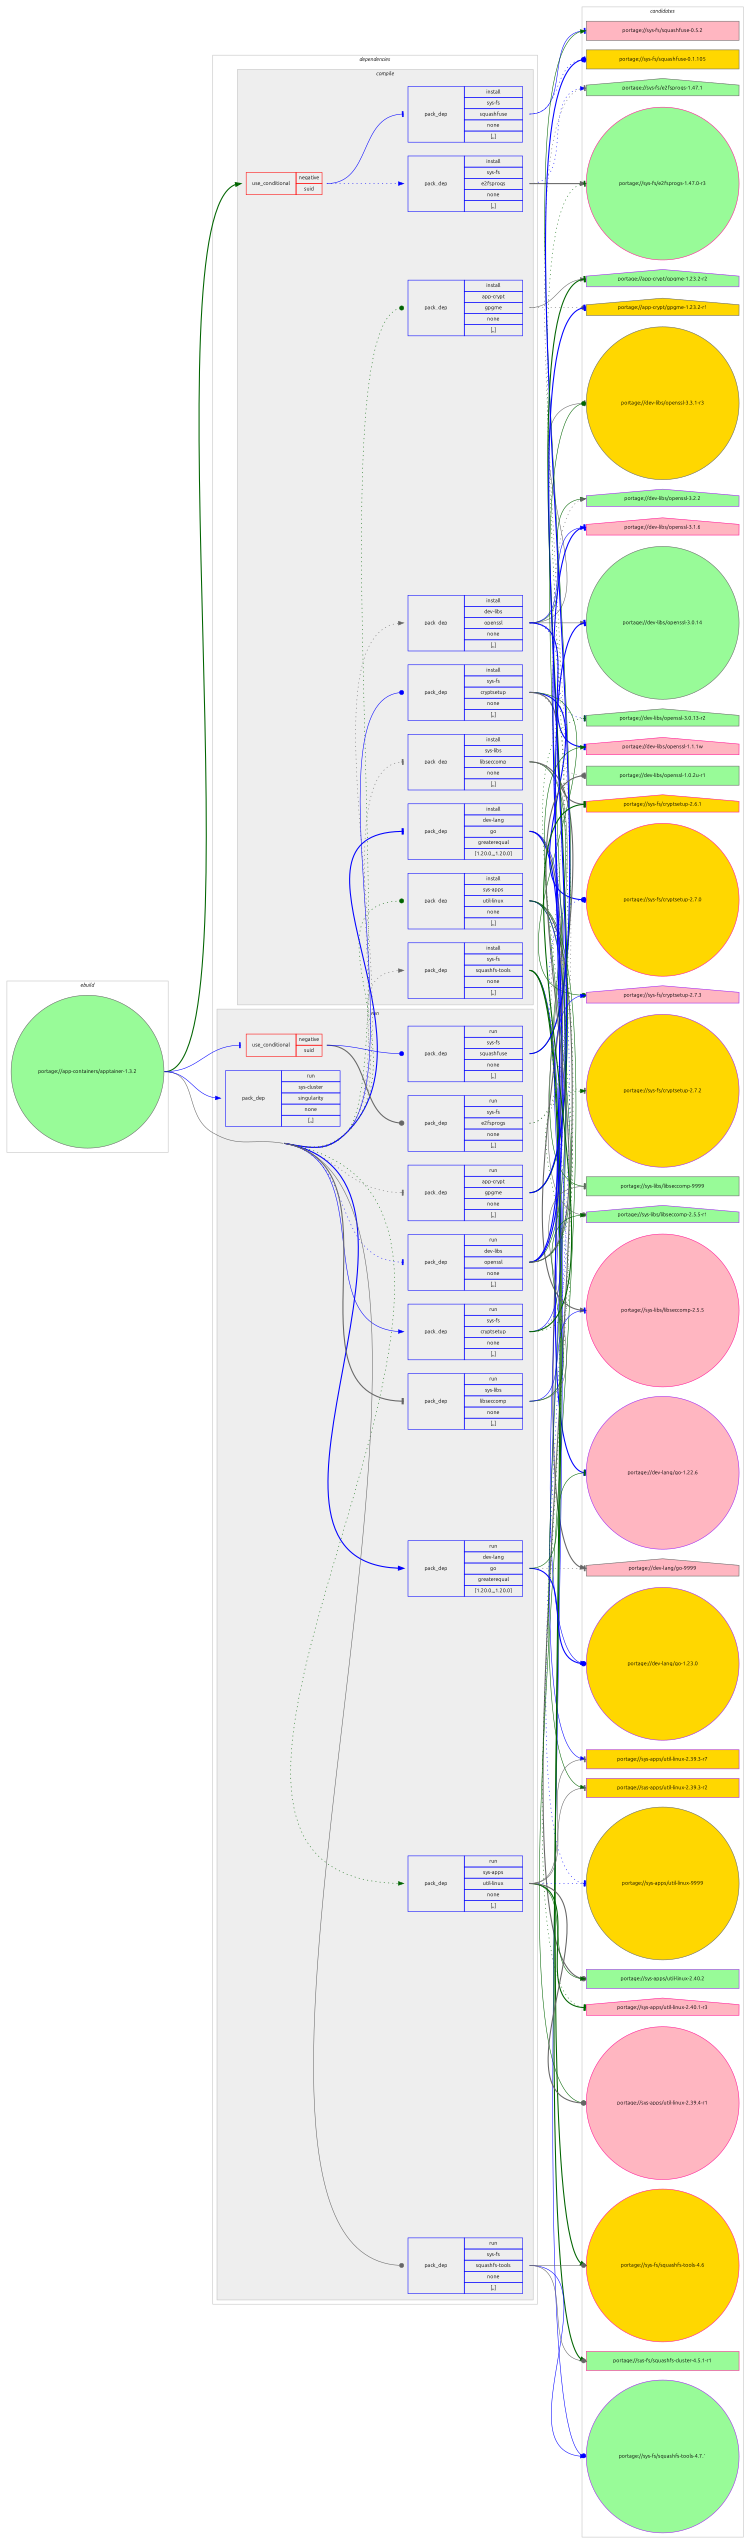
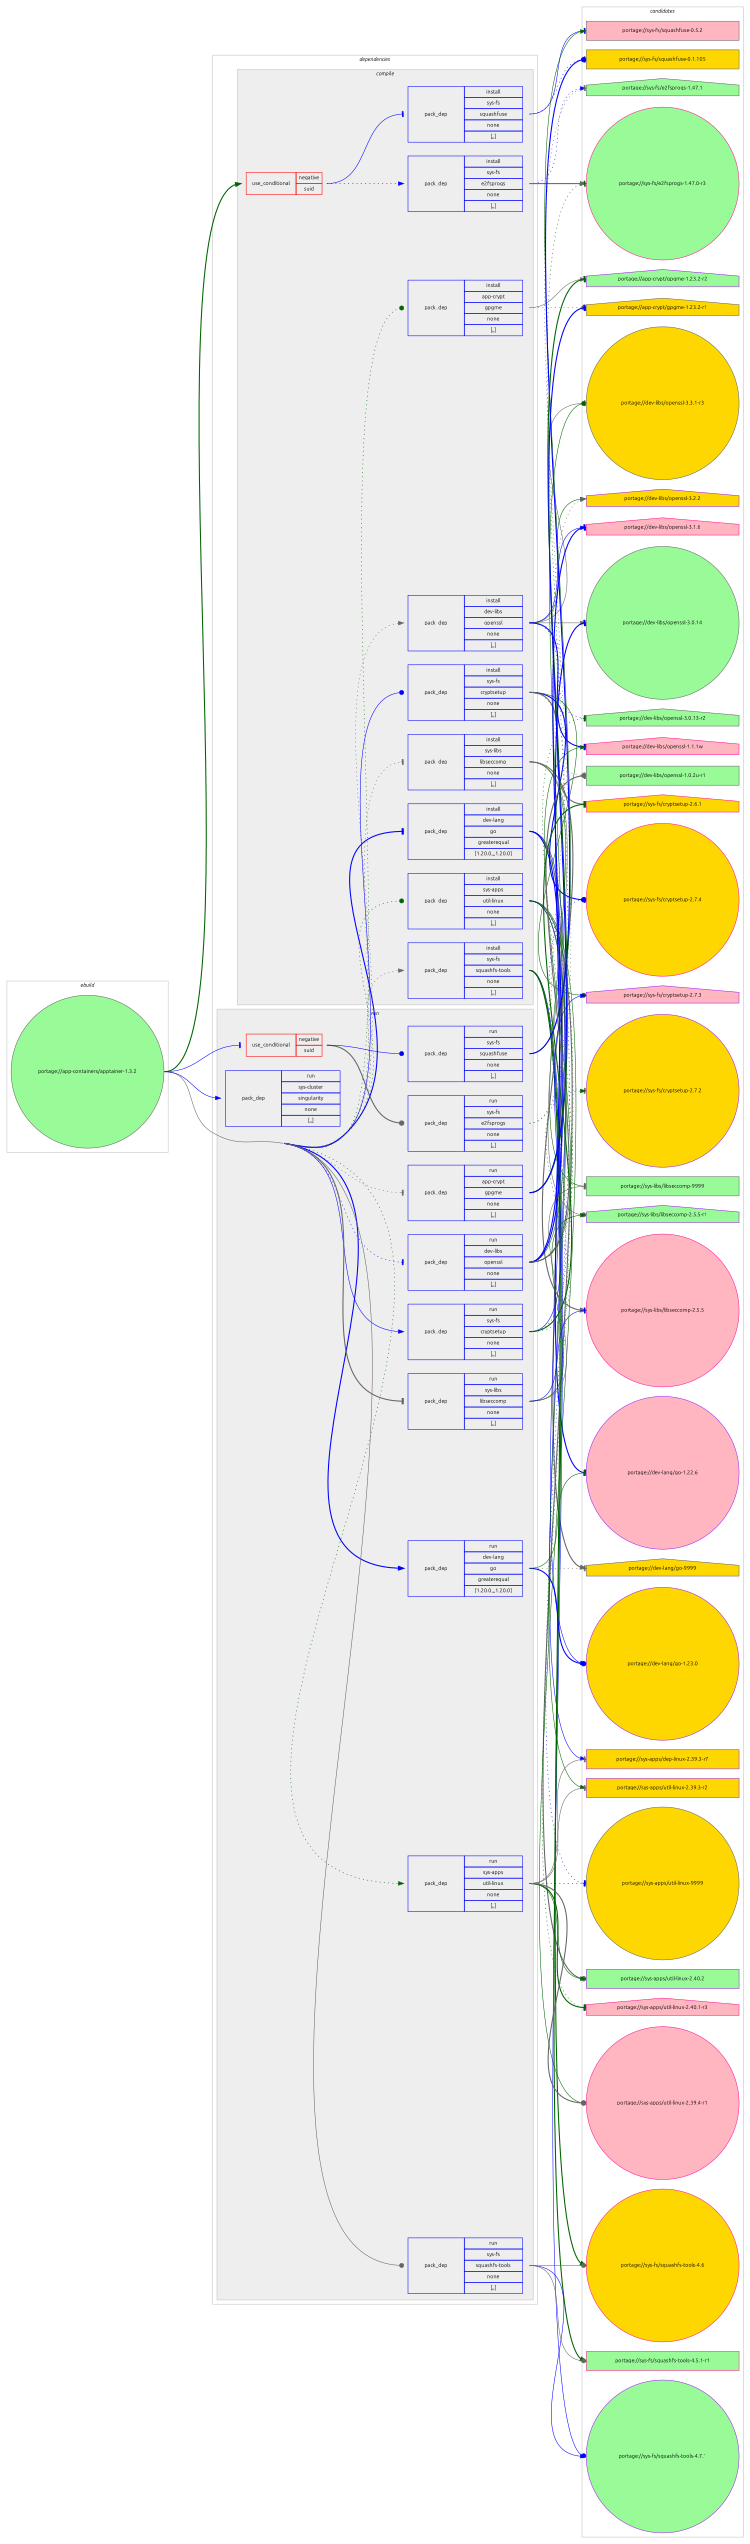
(663, 499) -> (663, 499)
(663, 900) -> (663, 900)
(663, 1568) -> (663, 1568)
(663, 1759) -> (663, 1759)
(663, 2361) -> (663, 2361)
